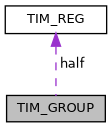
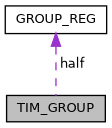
(56, 20) -> (56, 20)
